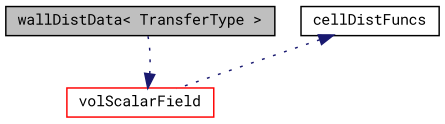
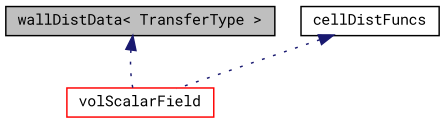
(150, 55) -> (131, 69)
